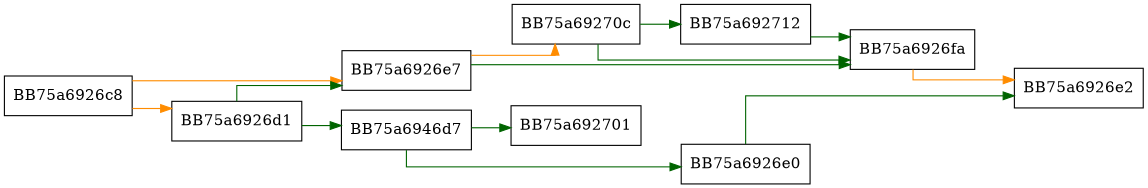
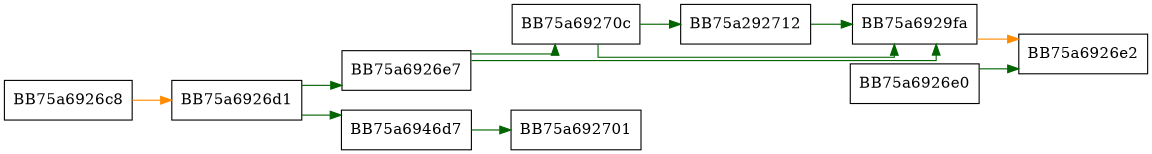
(746, 24) -> (746, 24)
(913, 50) -> (915, 24)
(514, 55) -> (514, 54)
(232, 81) -> none
(530, 167) -> none
